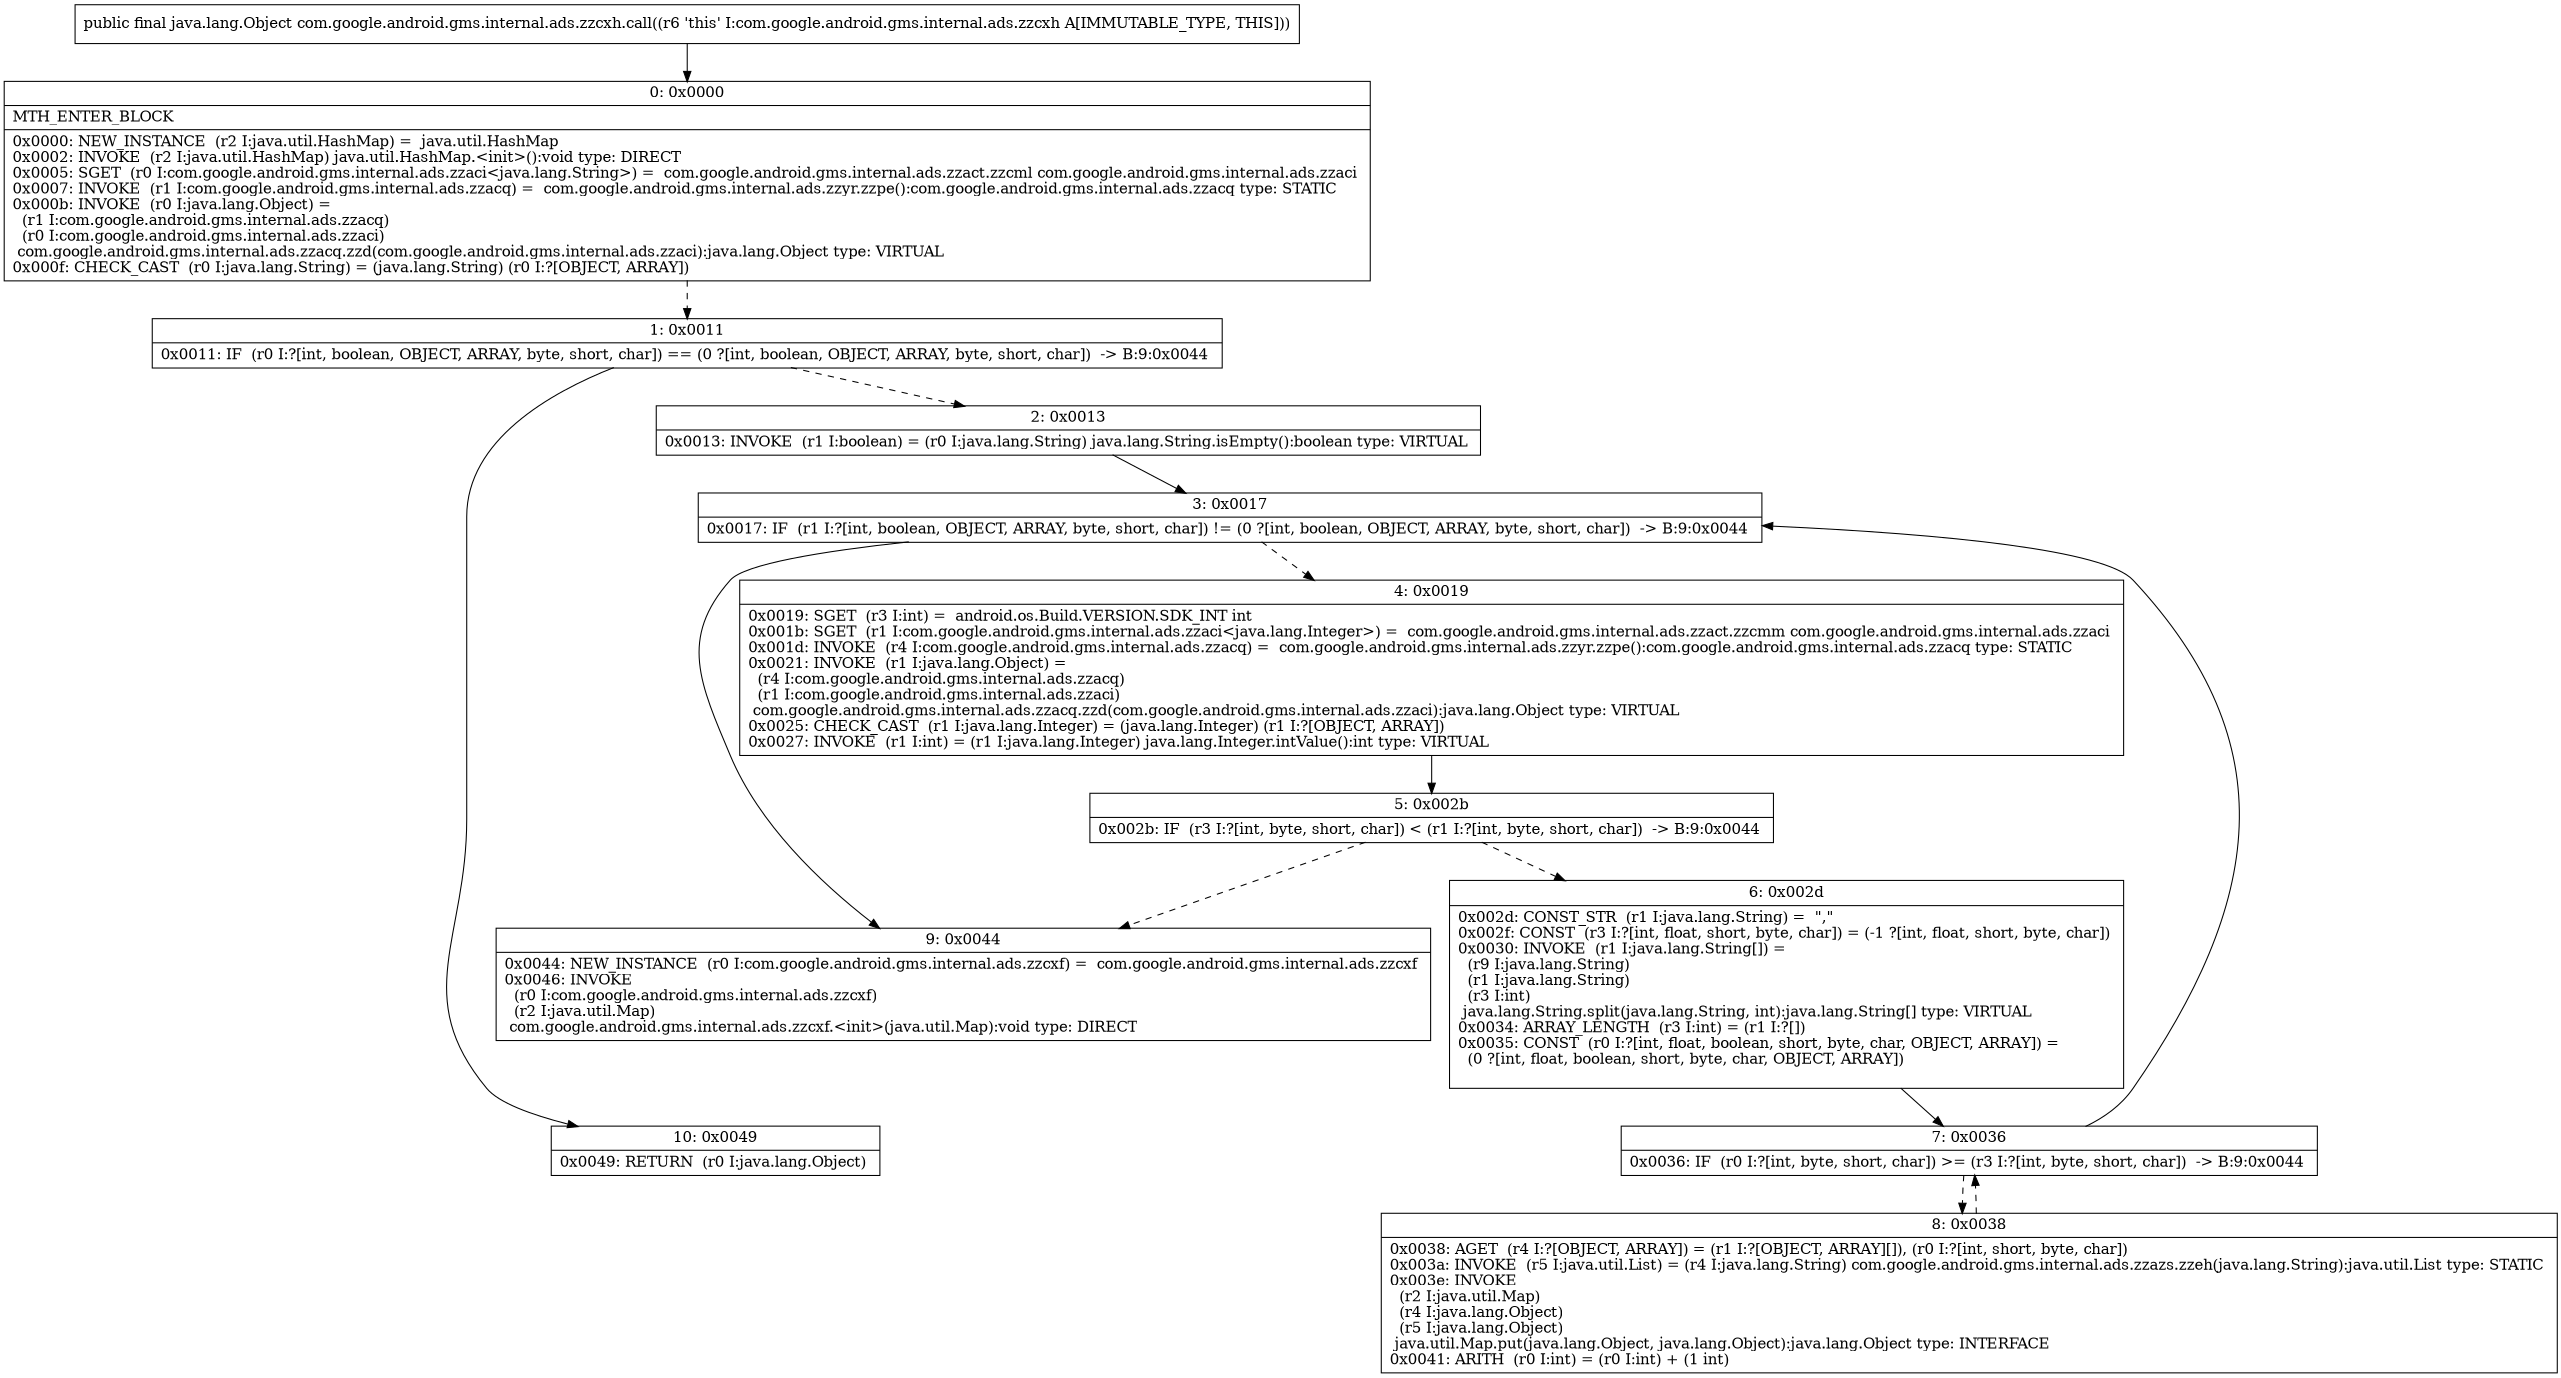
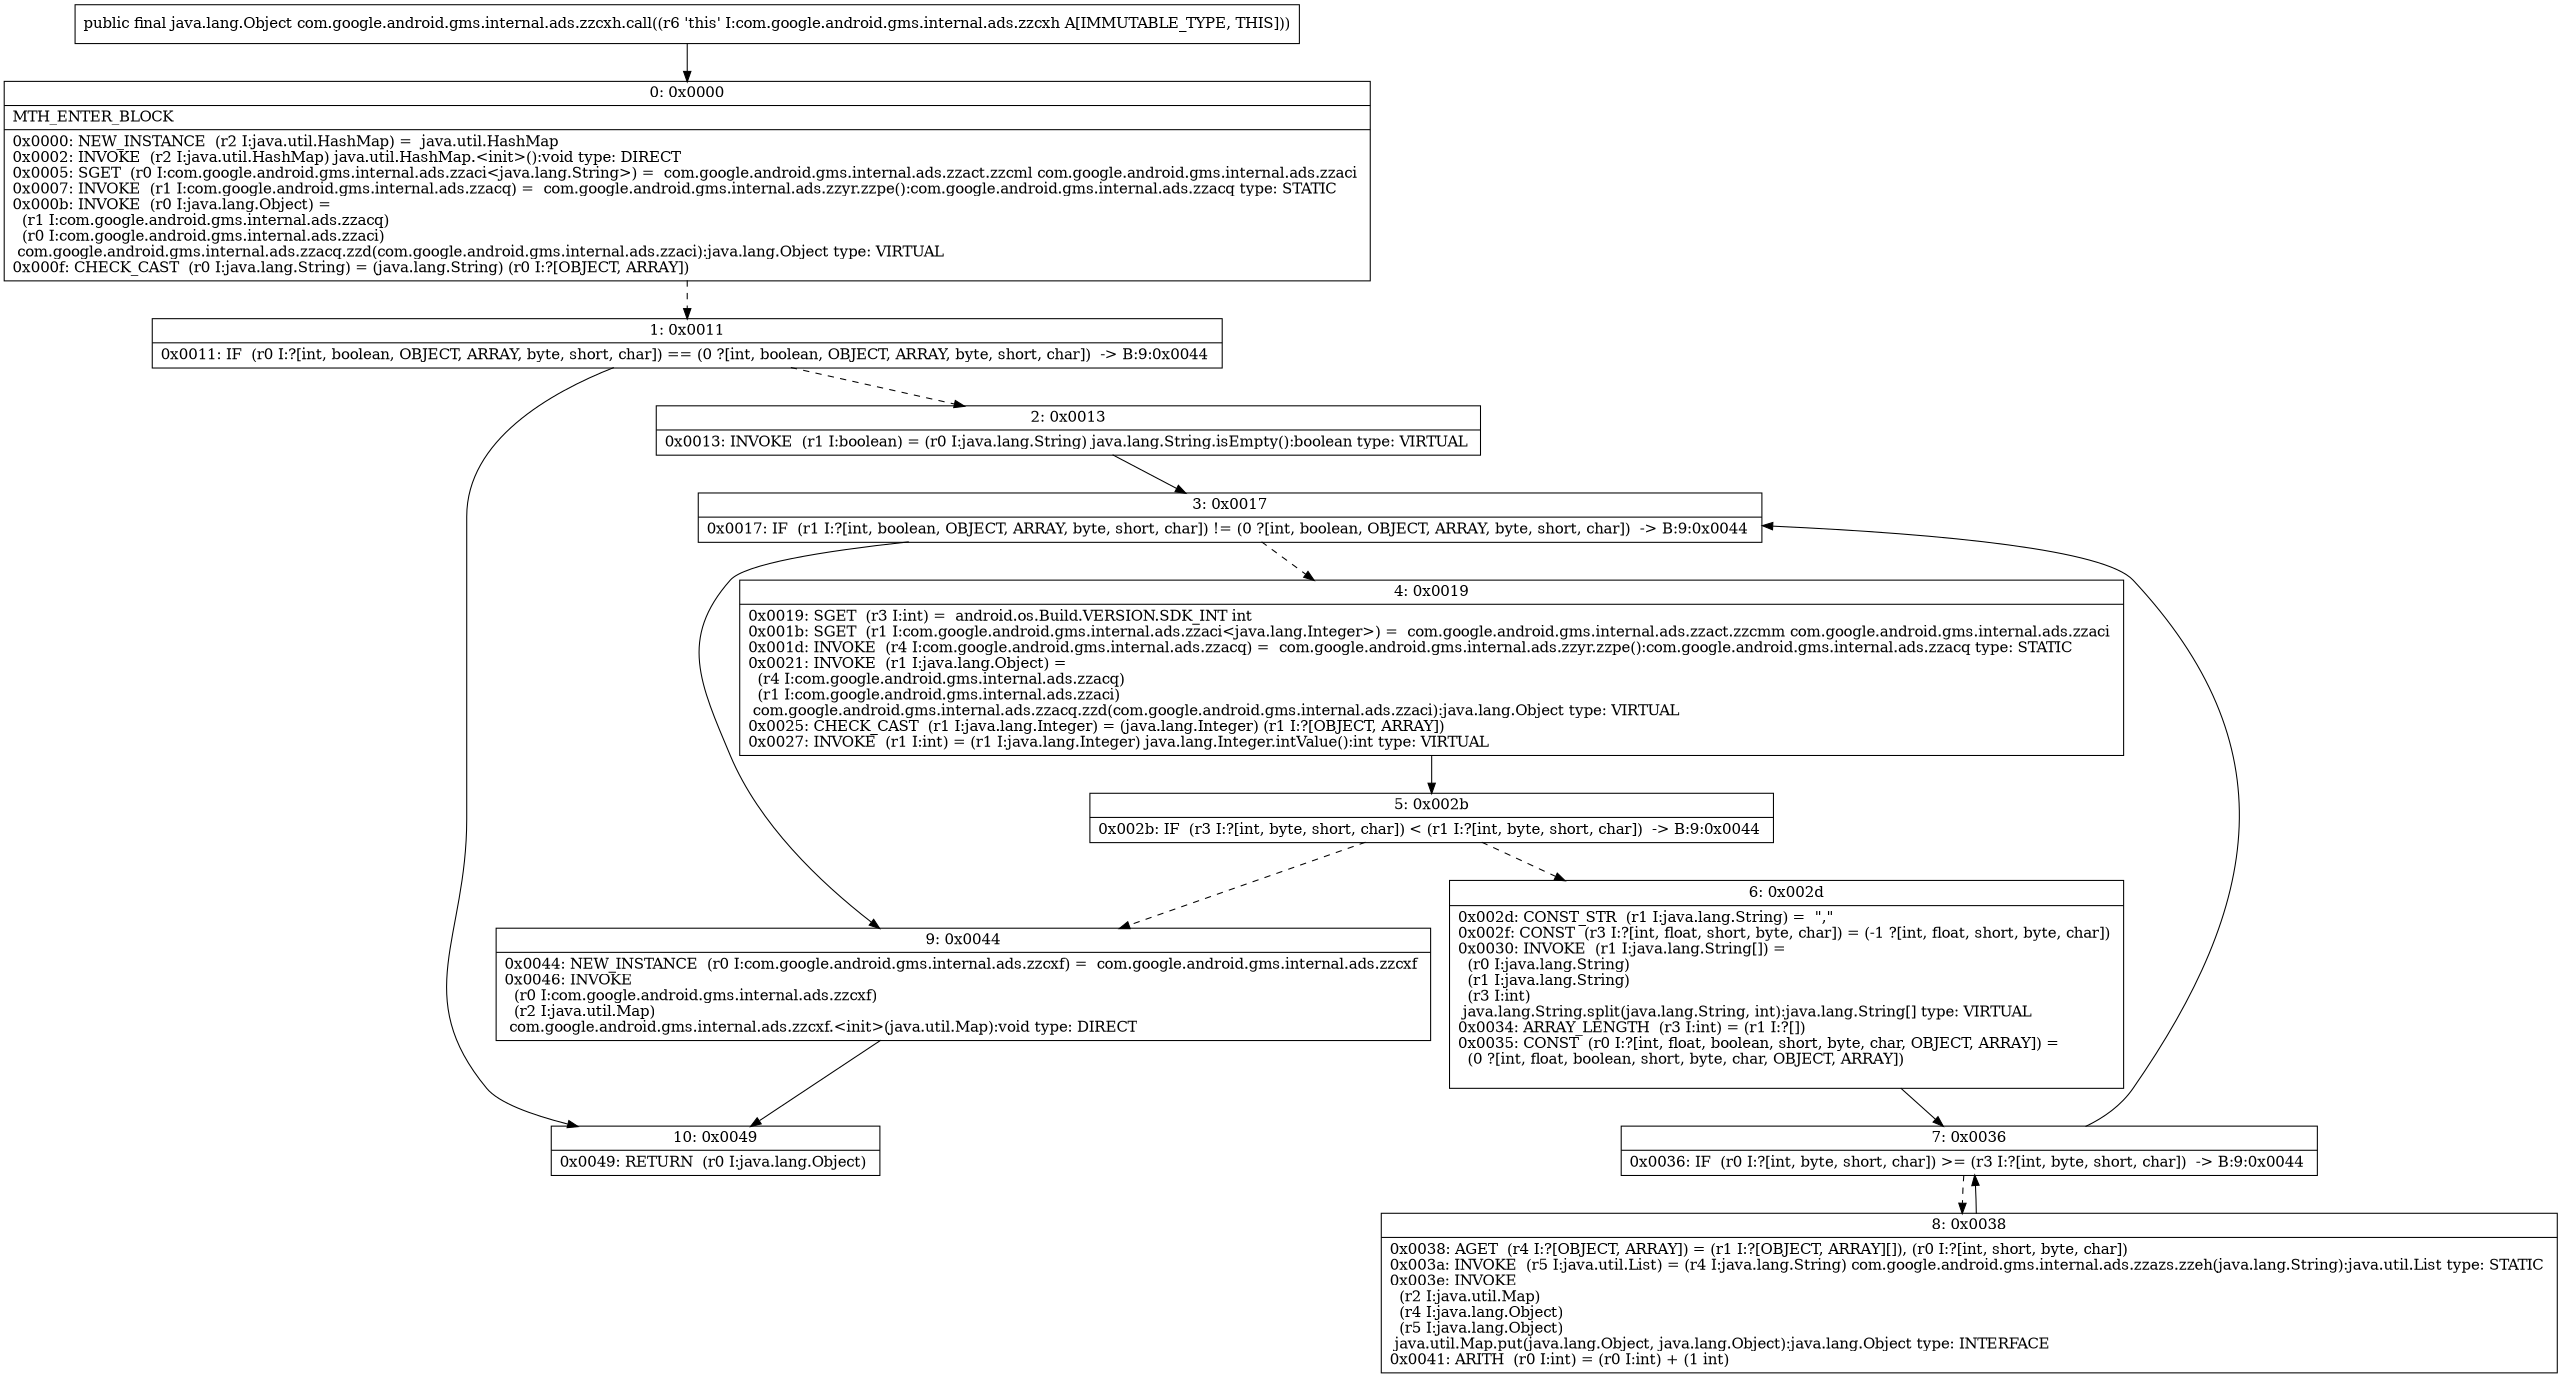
(1544, 965) -> (1544, 965)
none -> (820, 1080)
(1976, 1200) -> (1976, 1200)
